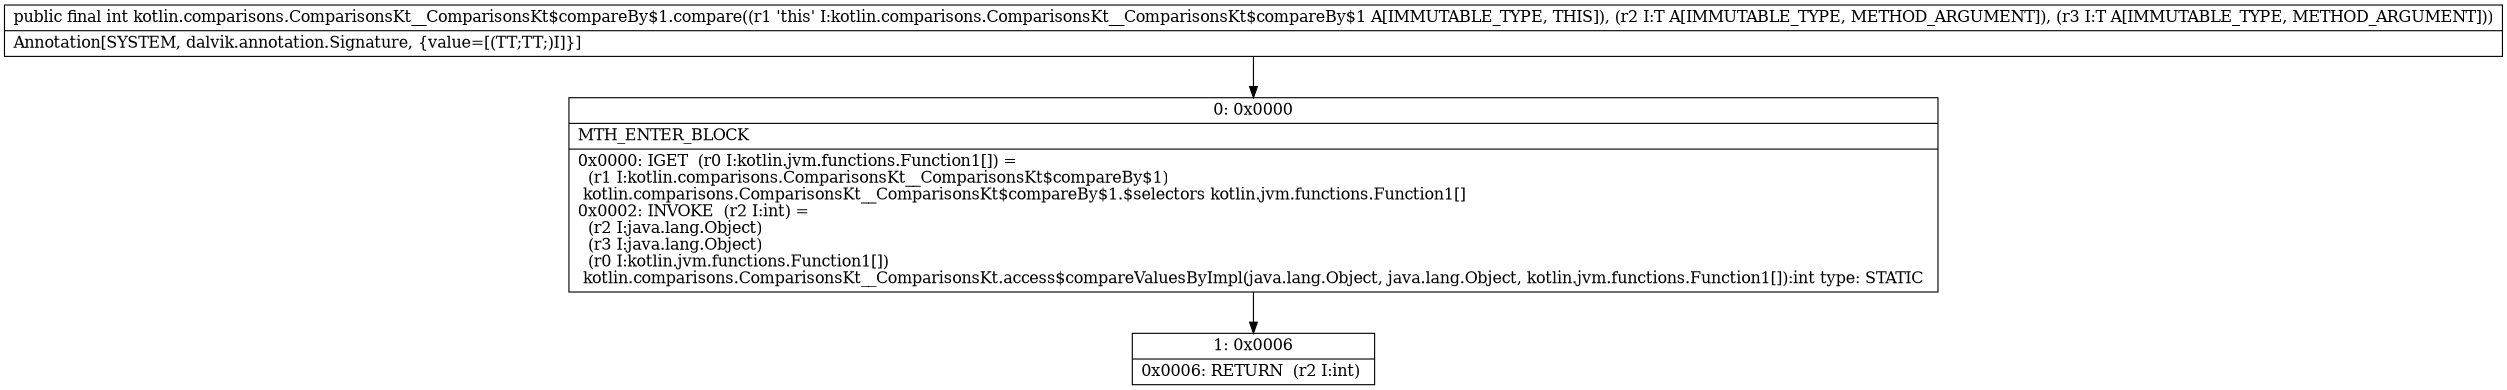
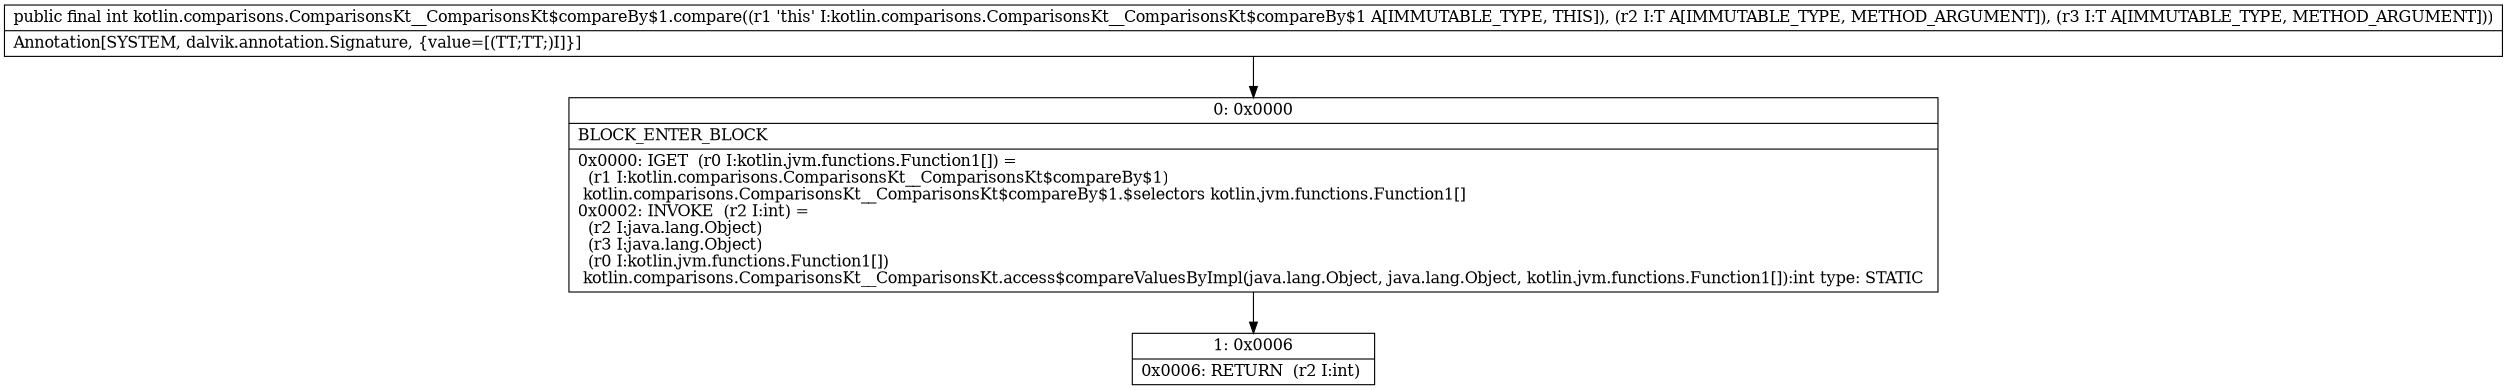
(664, 136) -> (673, 136)
